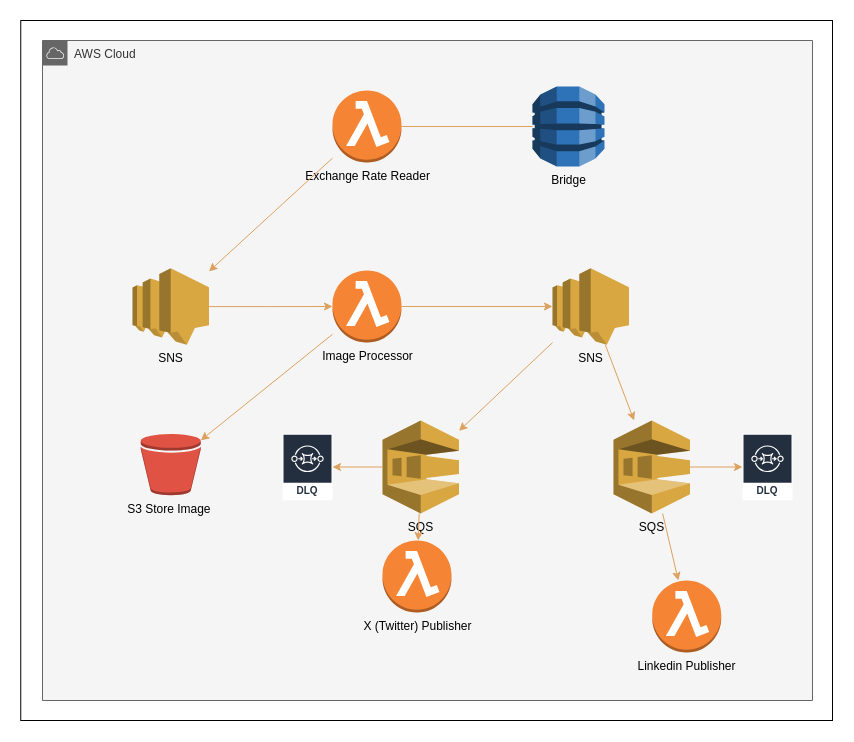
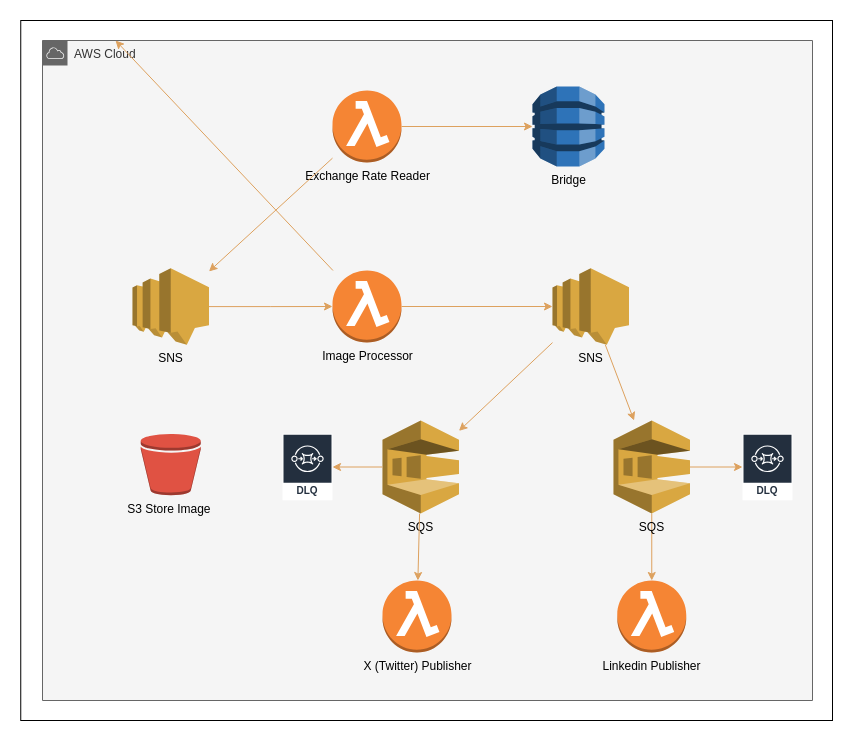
(527, 127) -> (524, 127)
(269, 385) -> (226, 158)
(417, 577) -> (417, 617)
(687, 617) -> (652, 617)
